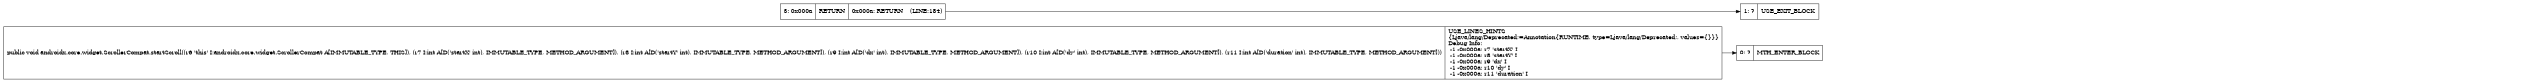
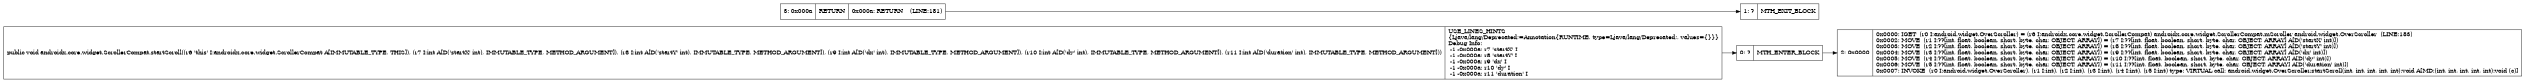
(897, 11) -> (897, 11)
(1788, 11) -> (1788, 11)
none -> (2179, 53)
